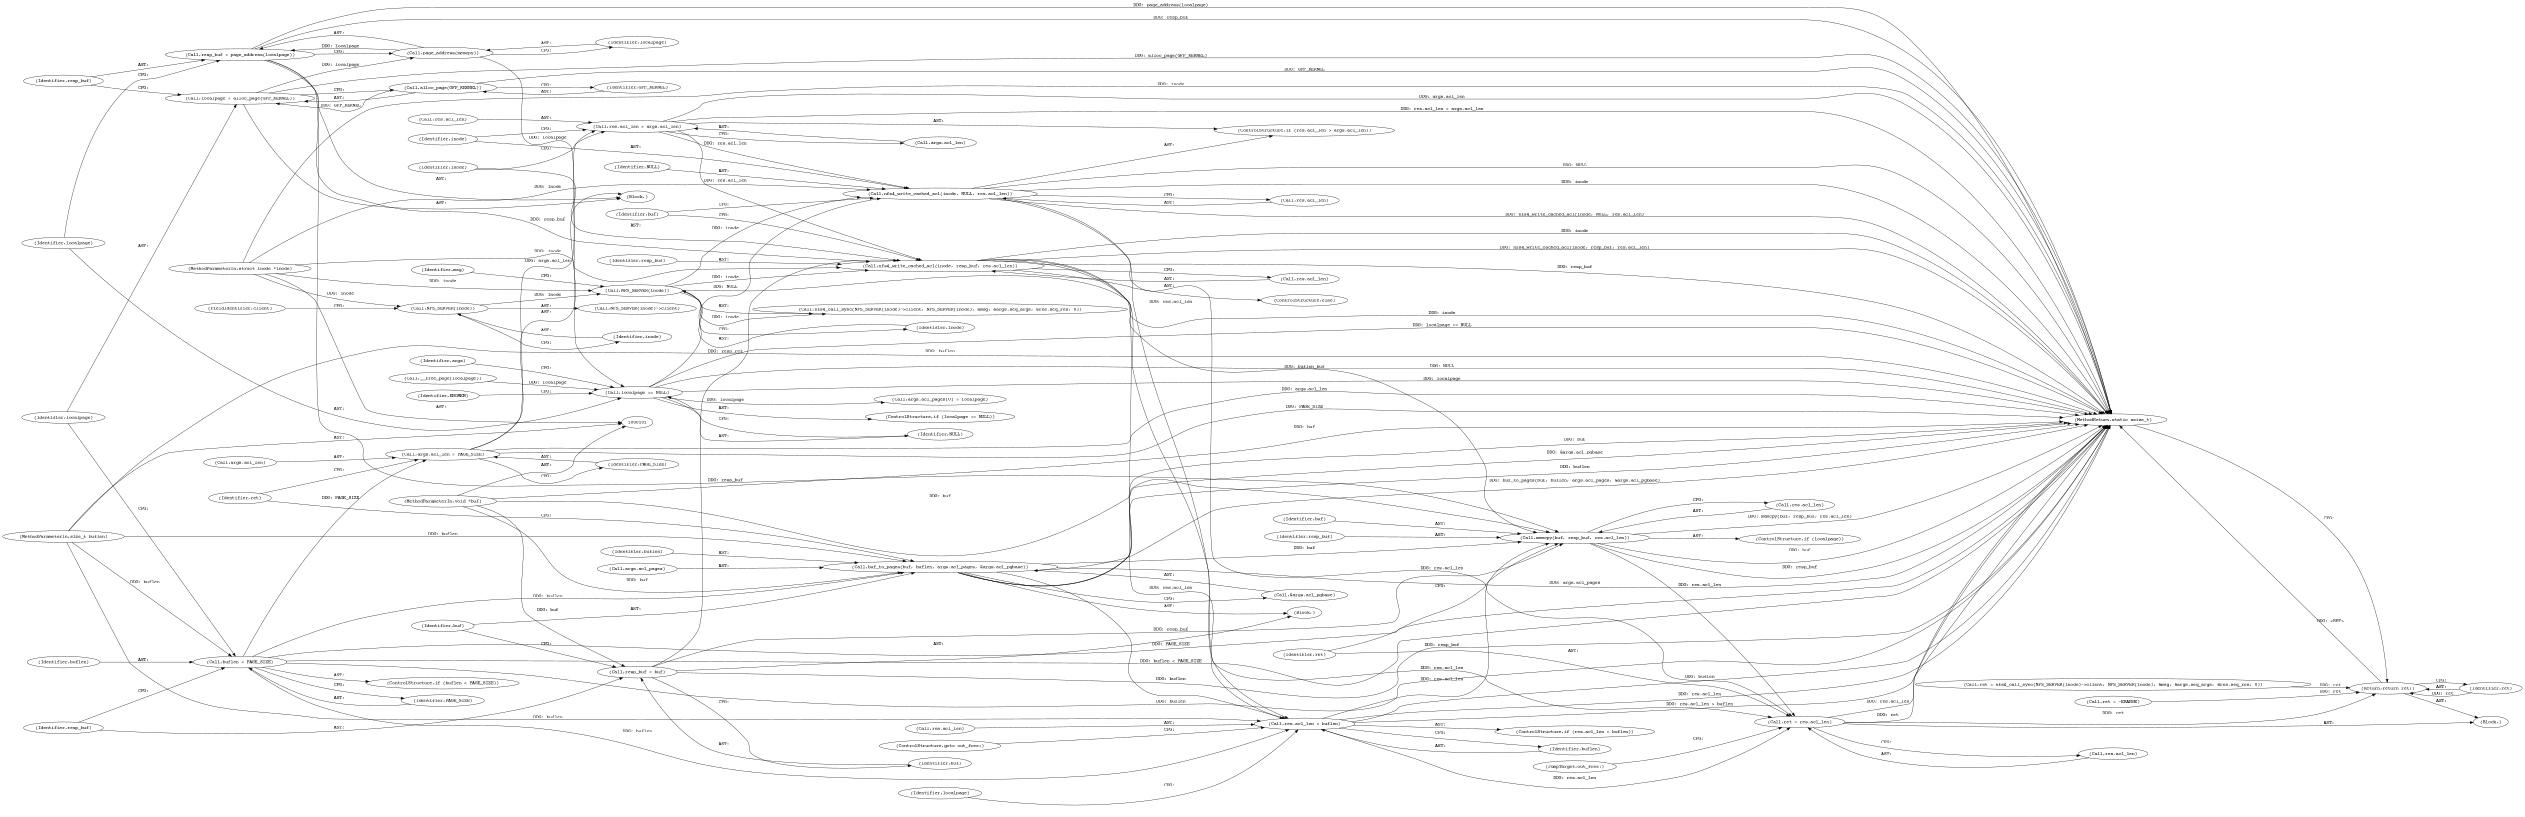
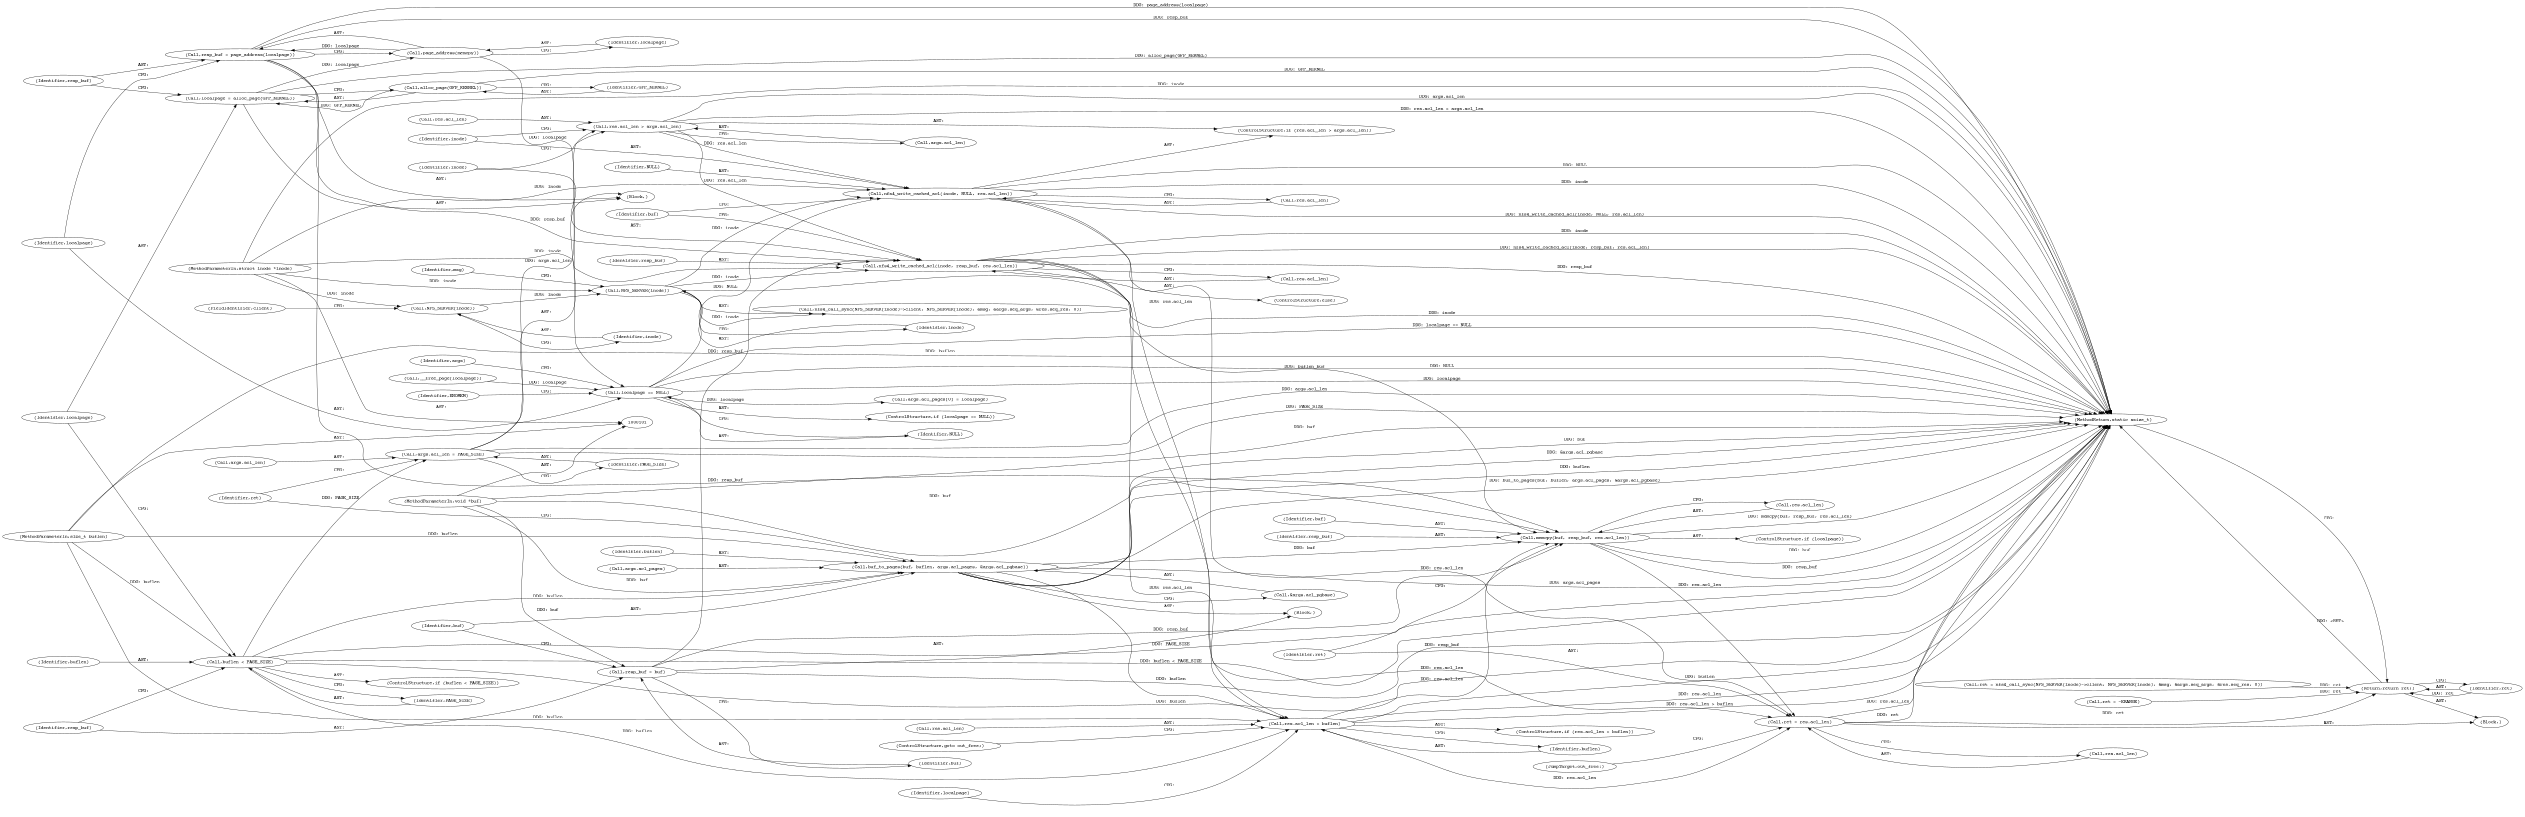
(637, 308) -> none
(725, 351) -> (725, 351)
